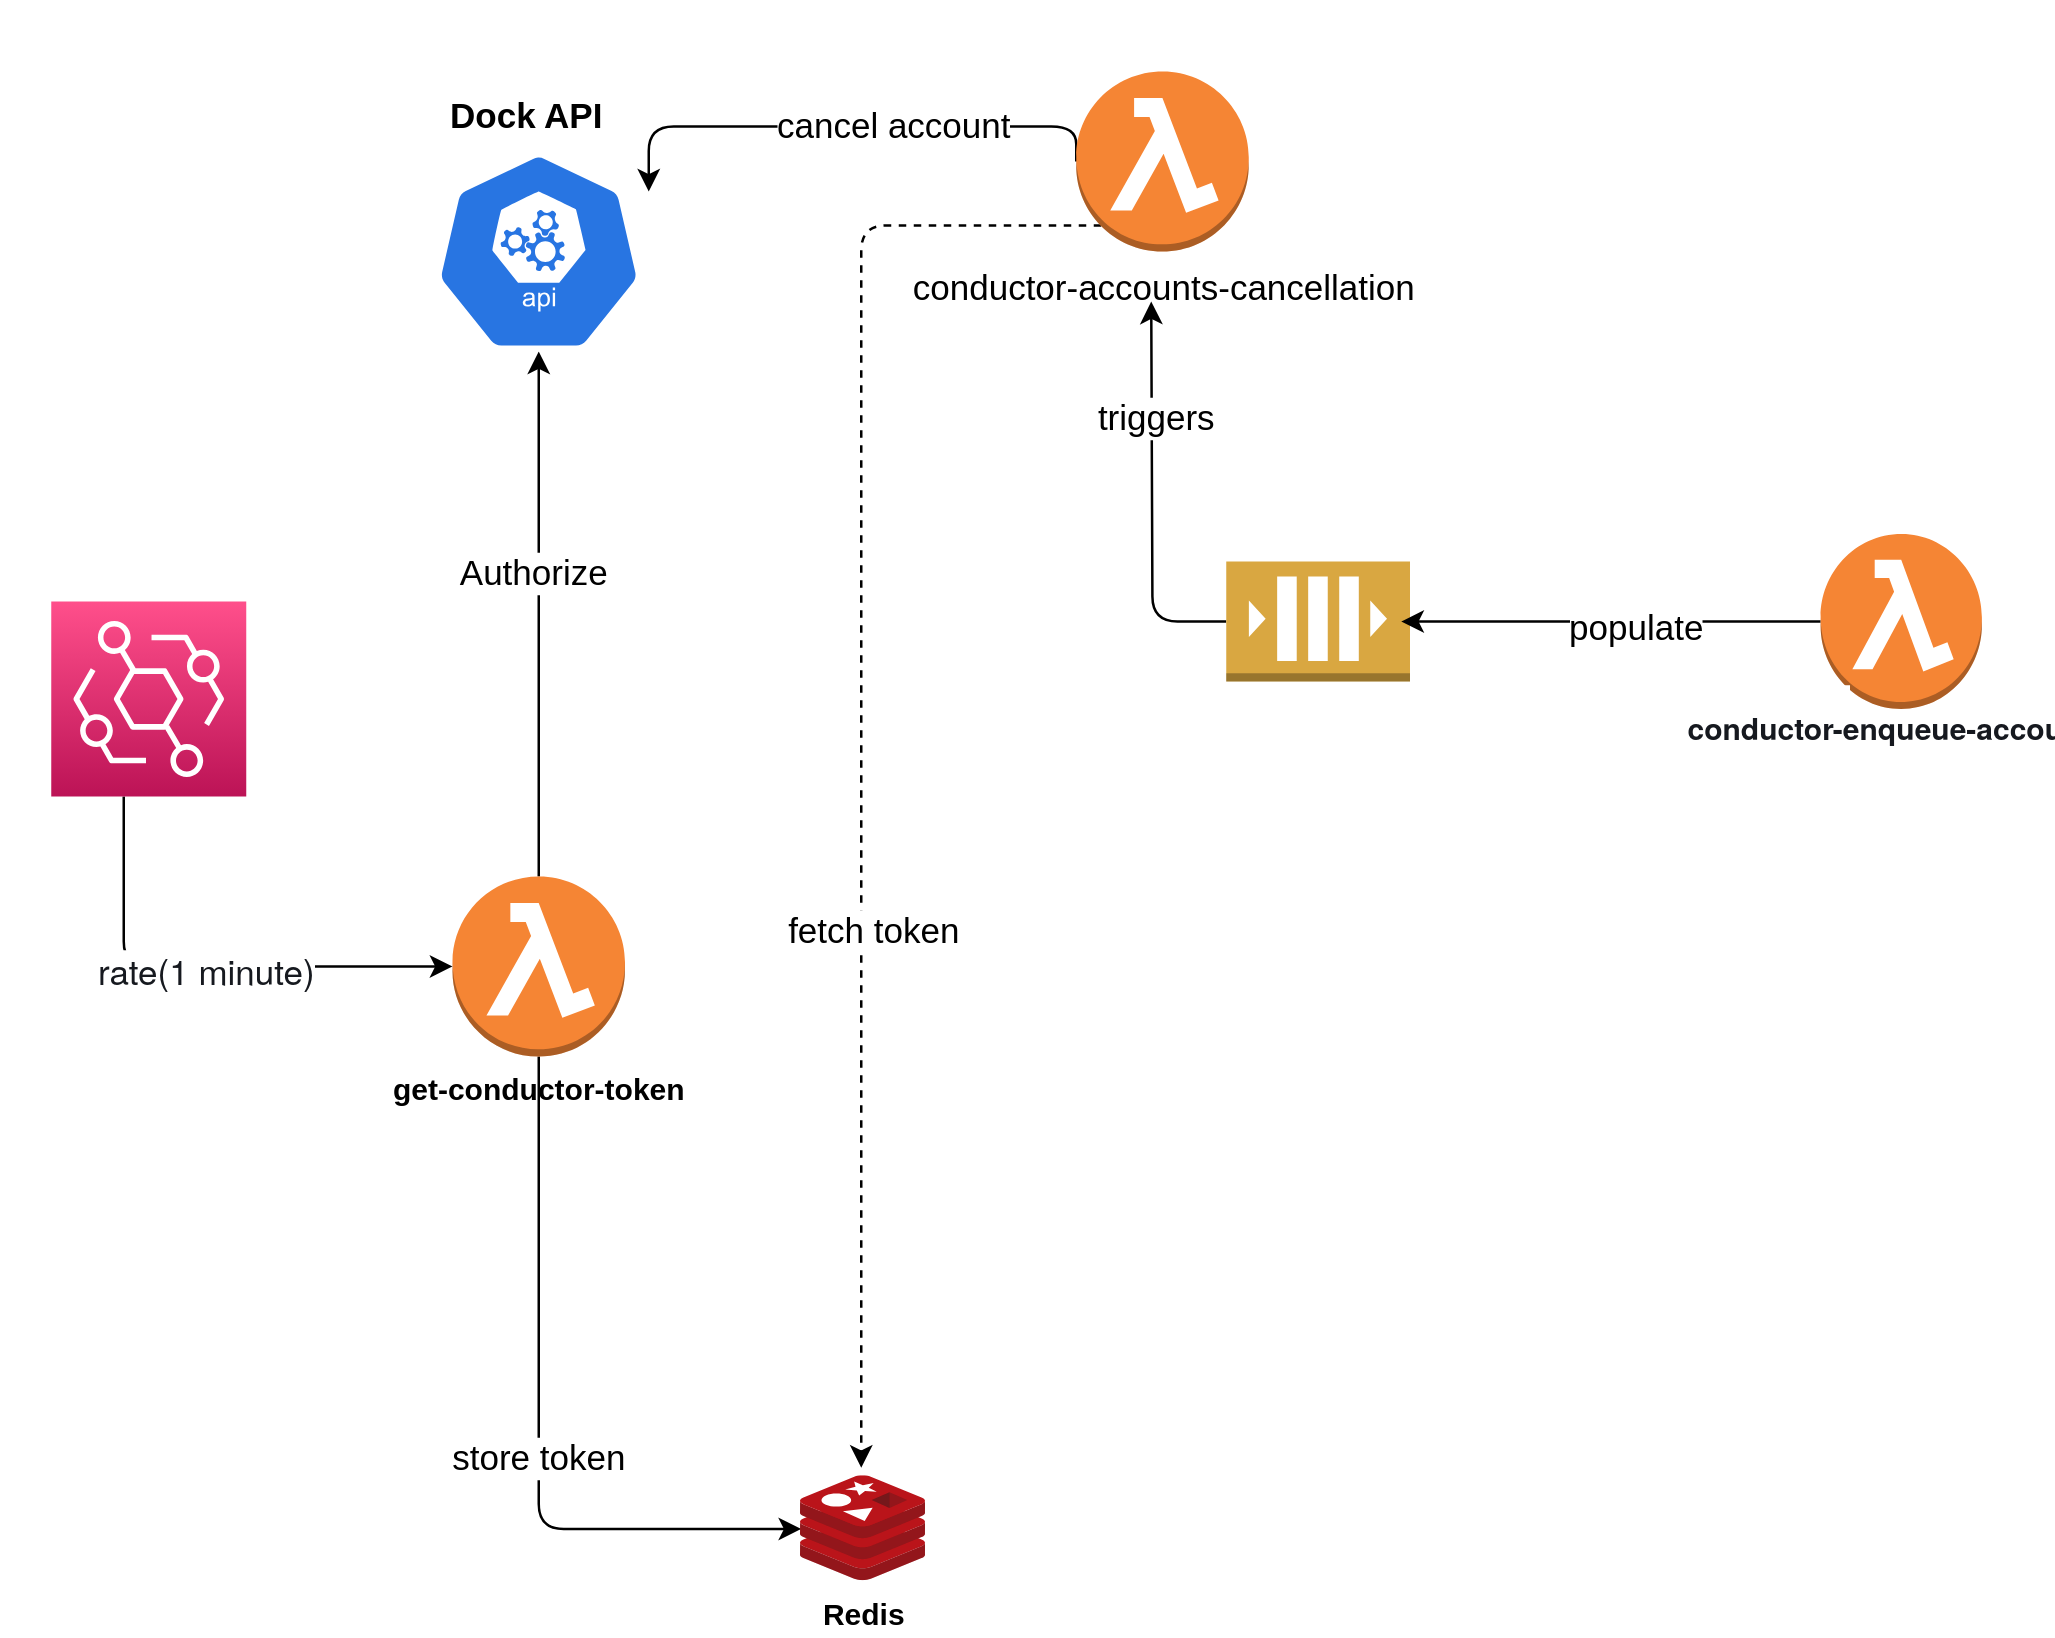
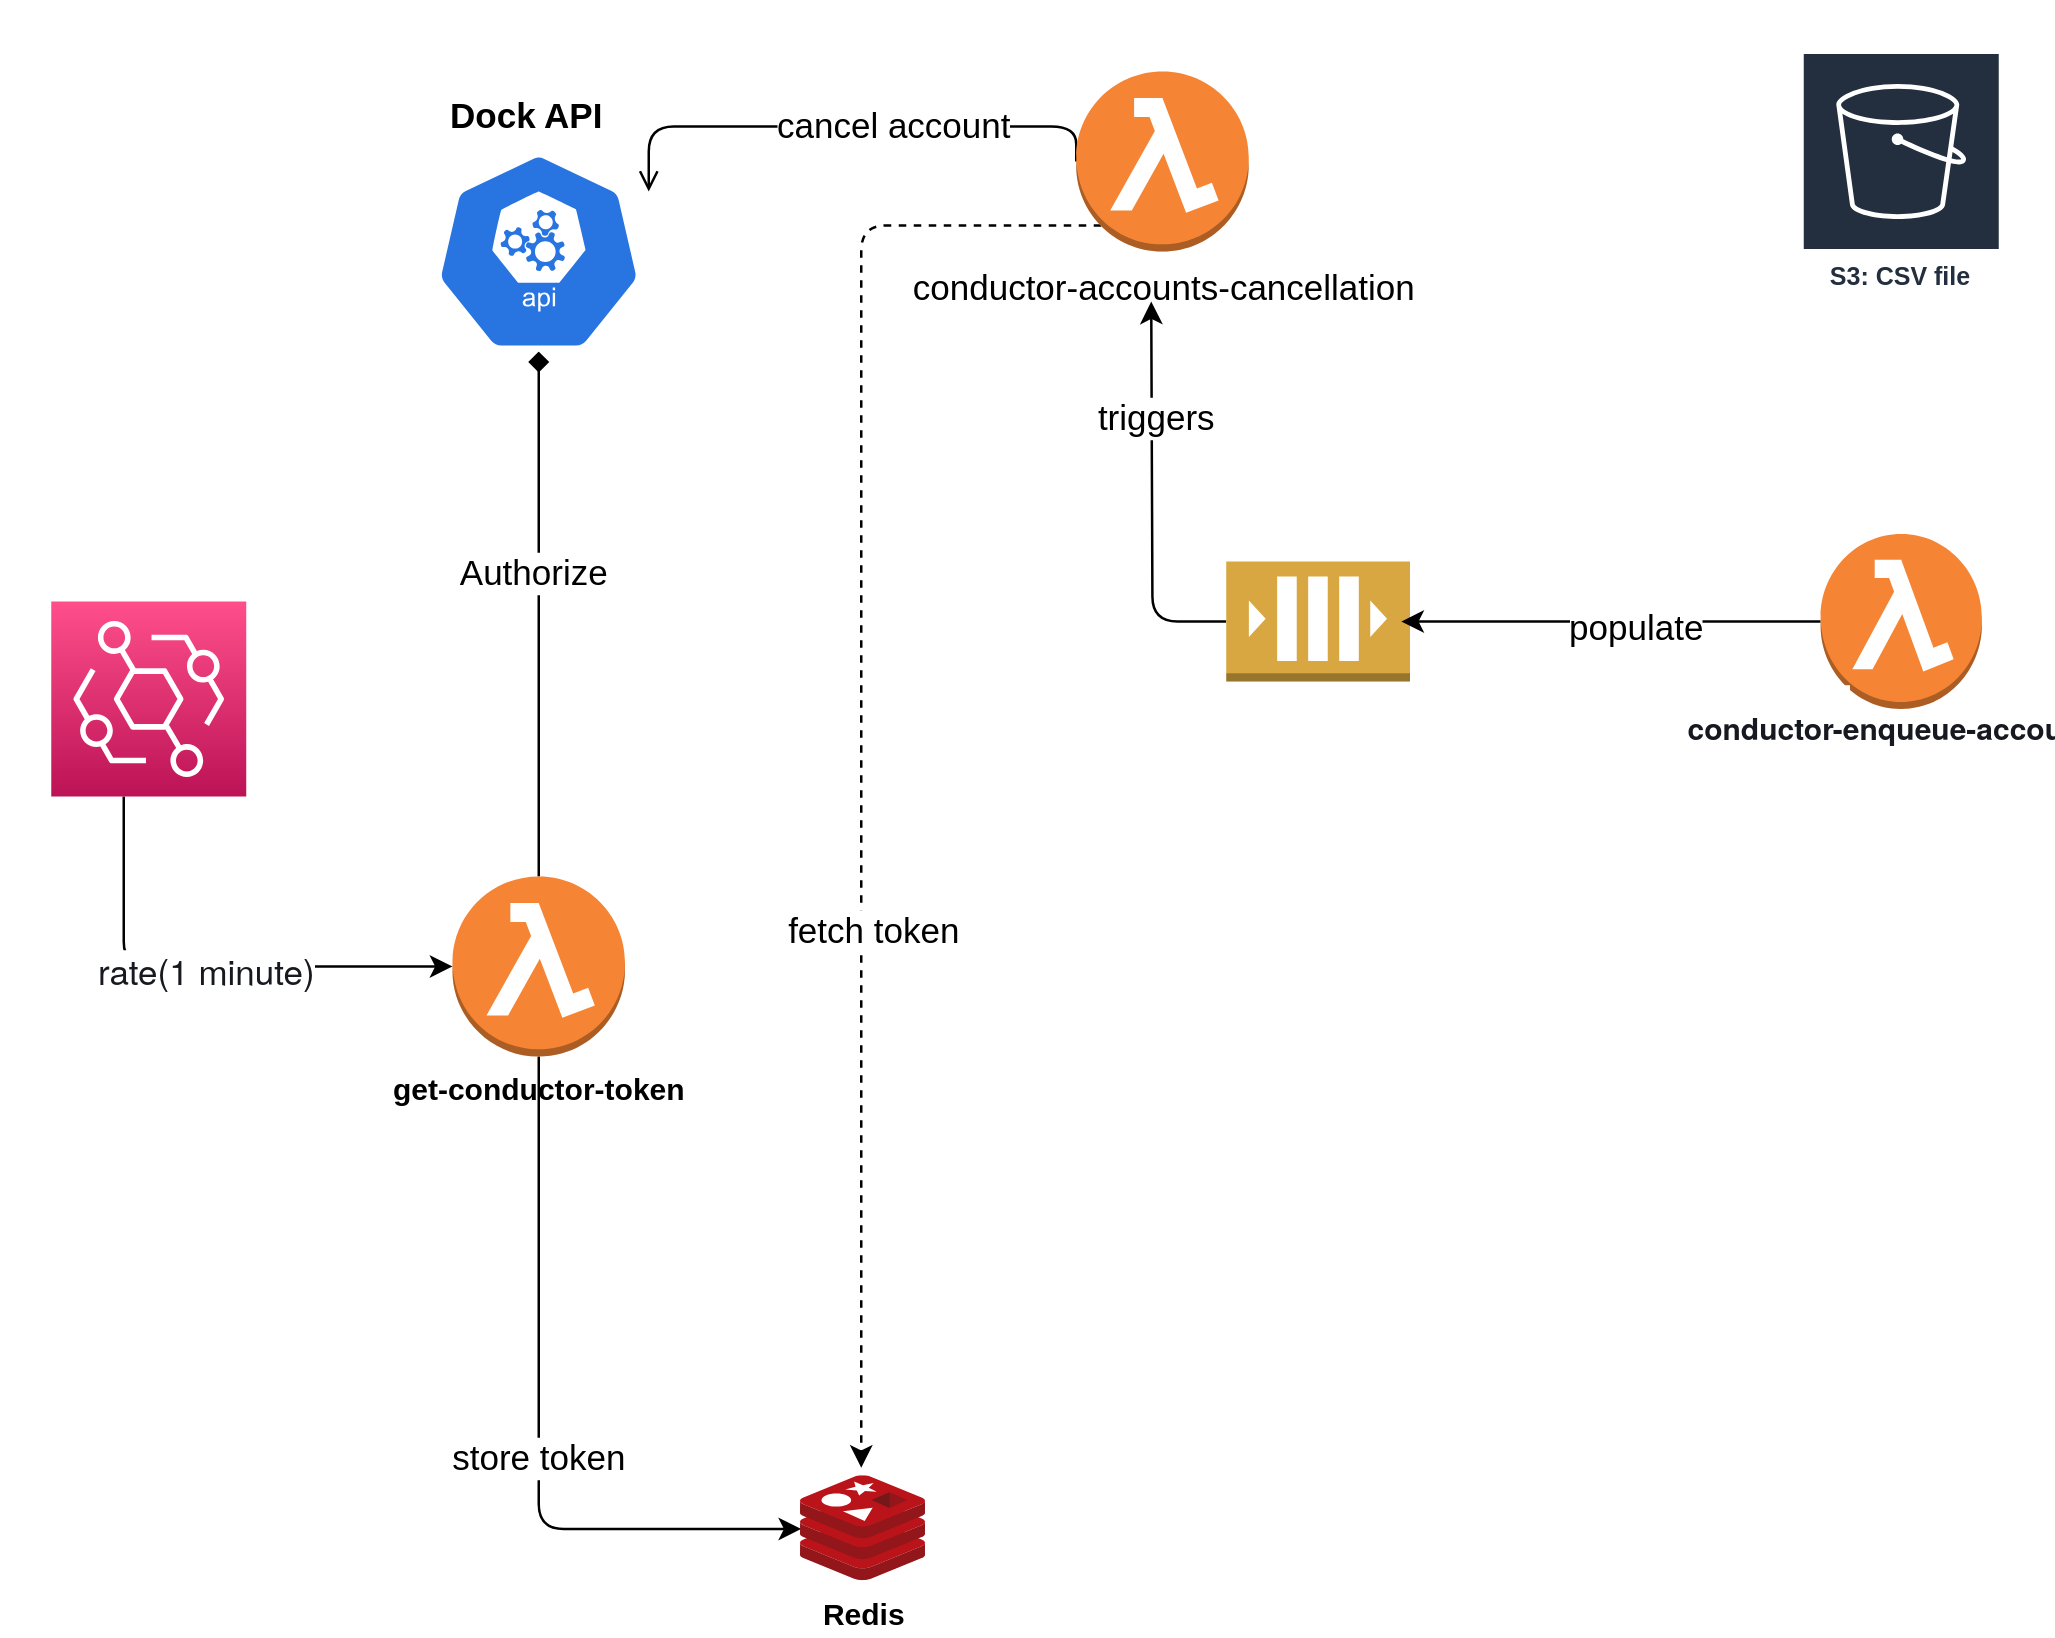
(649, 173) -> (649, 178)
none -> (1901, 176)
(539, 370) -> (539, 372)
